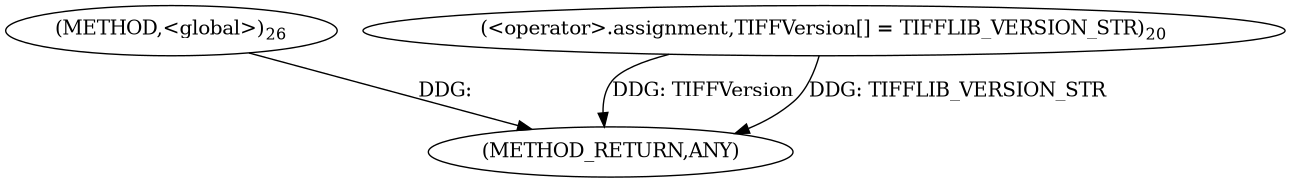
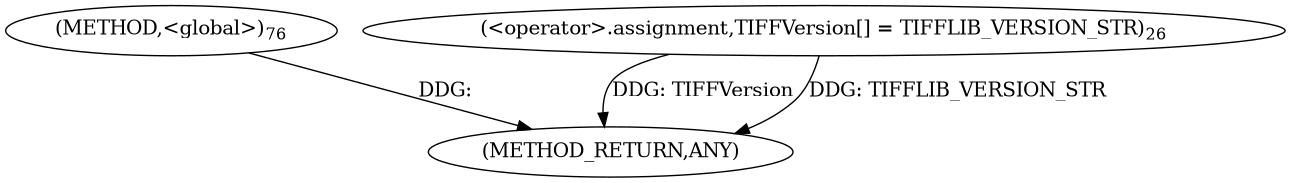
(277, 29) -> (277, 29)
(1157, 29) -> (1157, 29)
